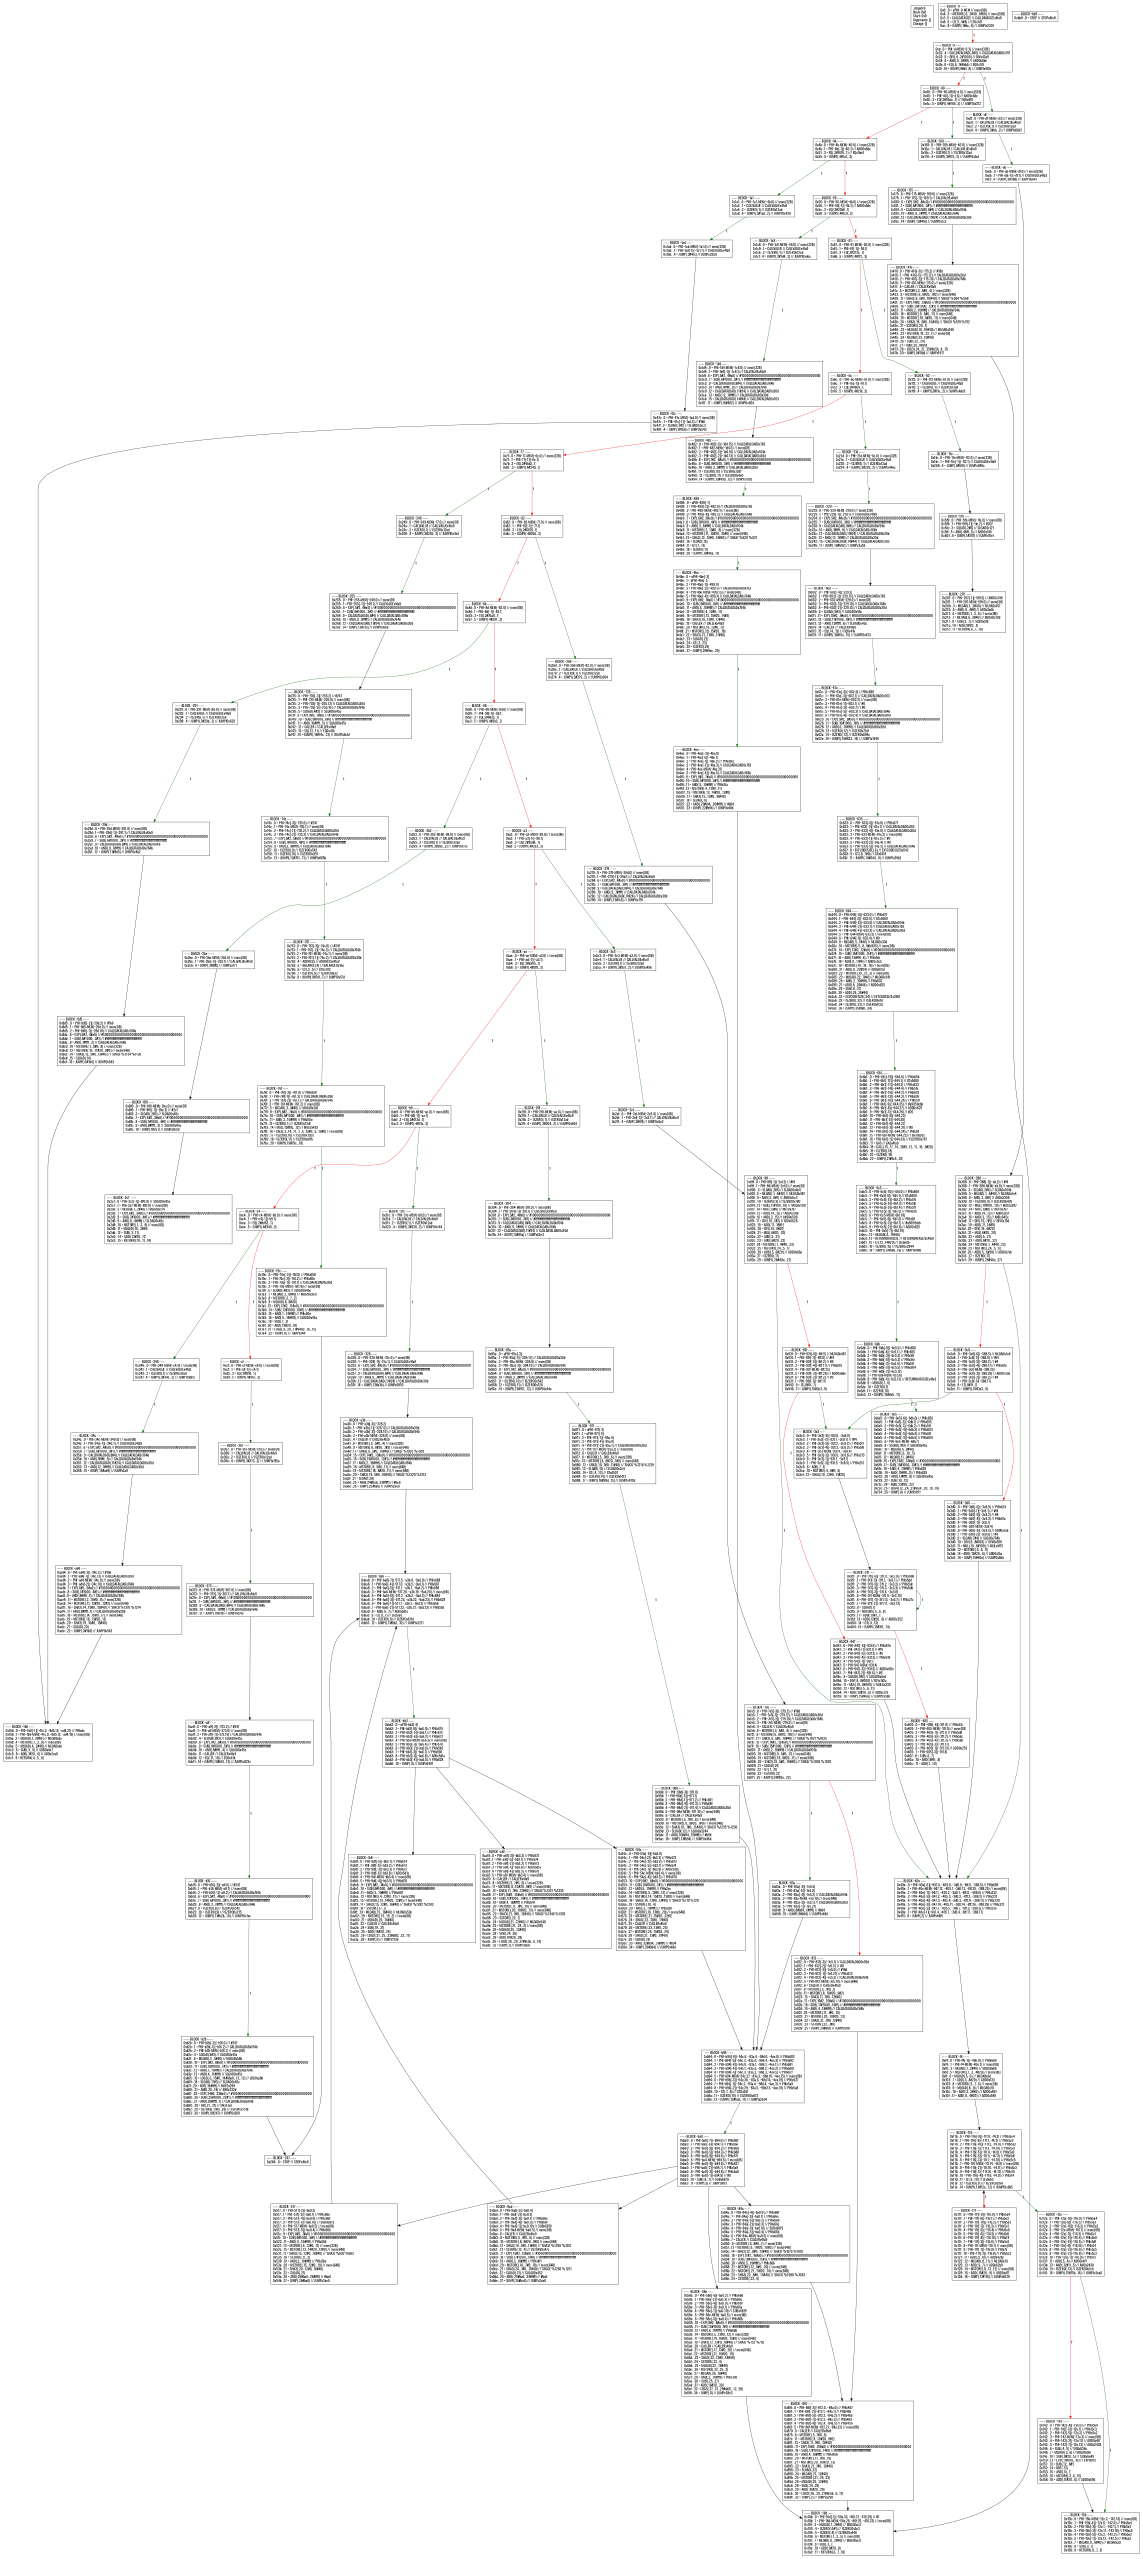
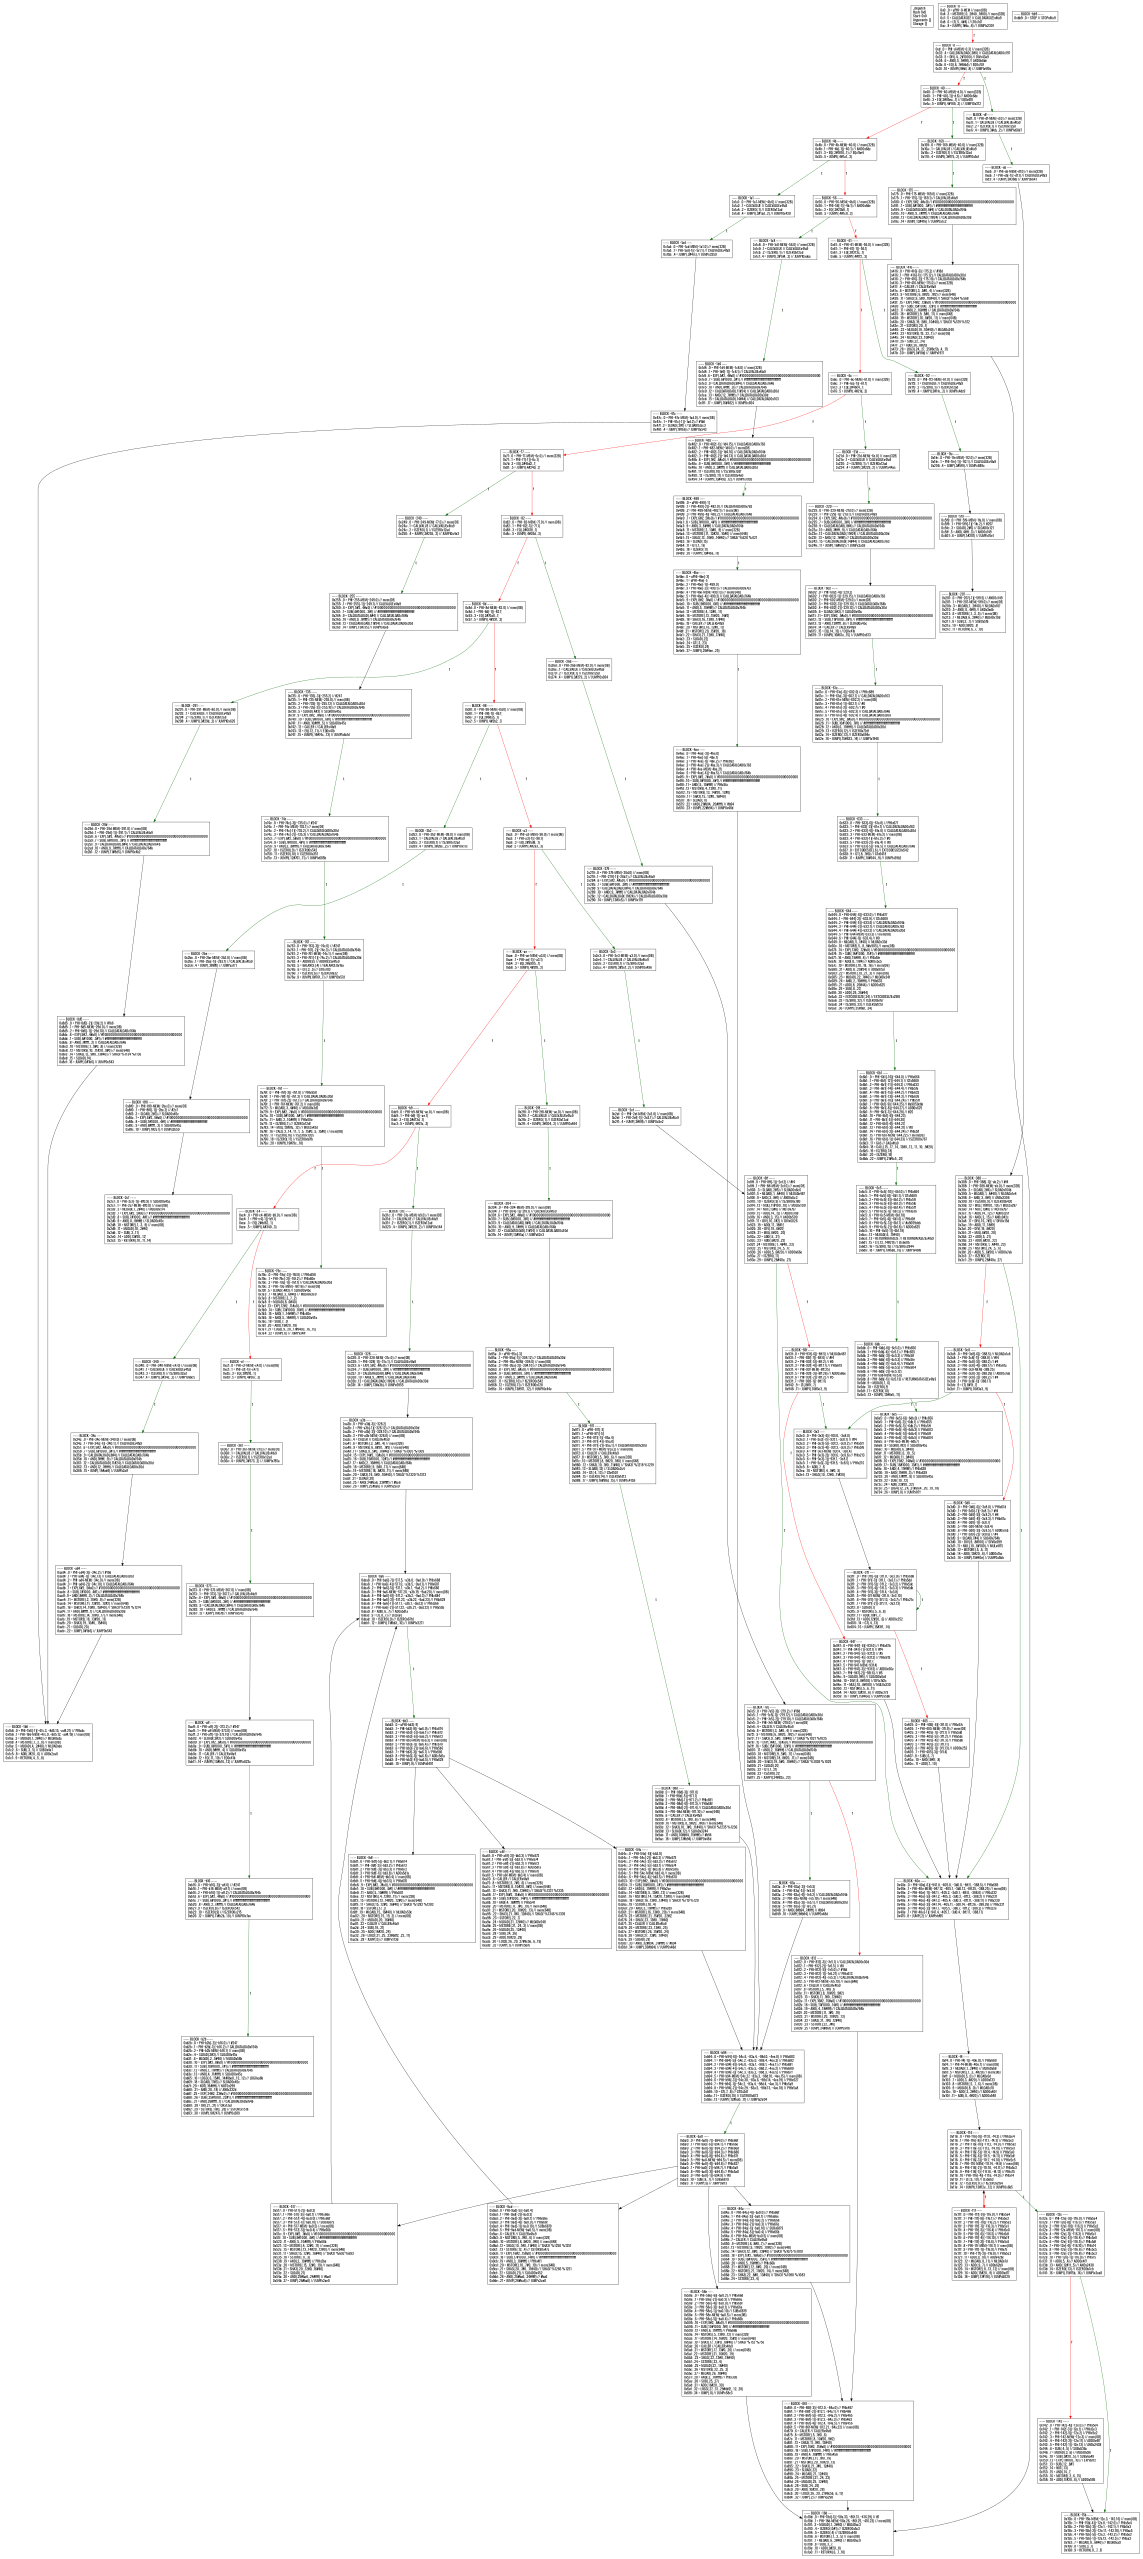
(288, 2160) -> none
